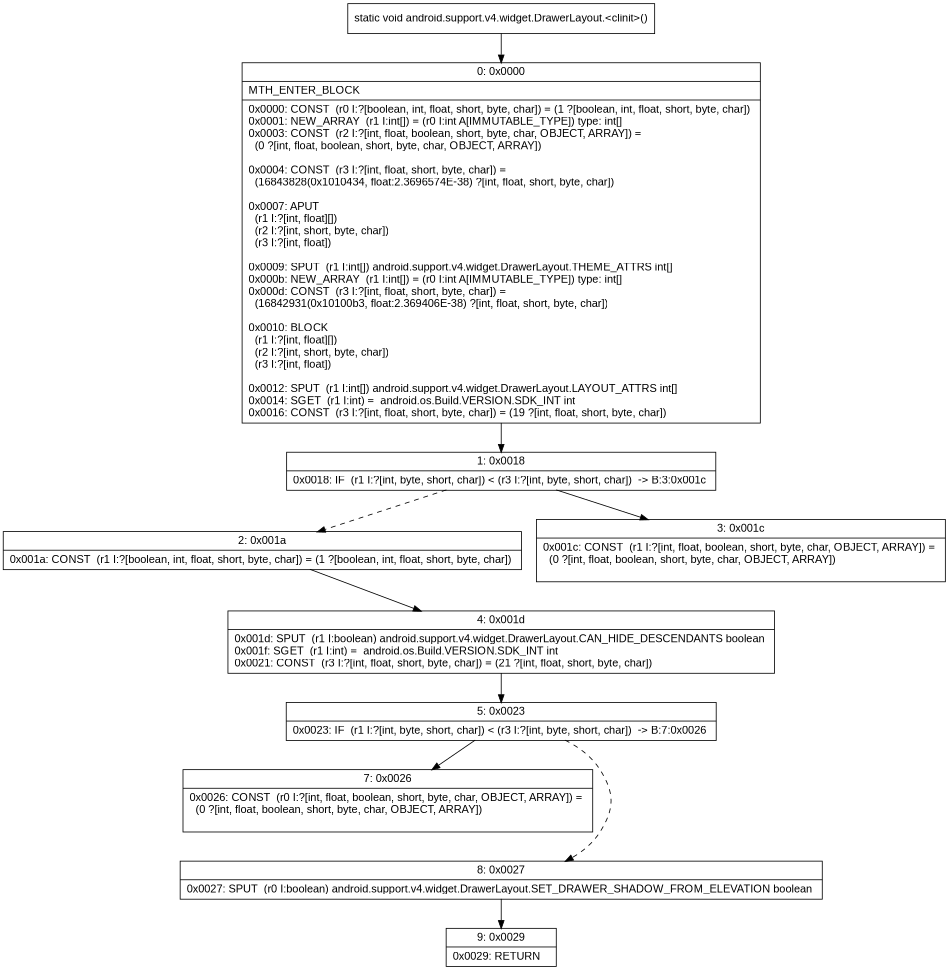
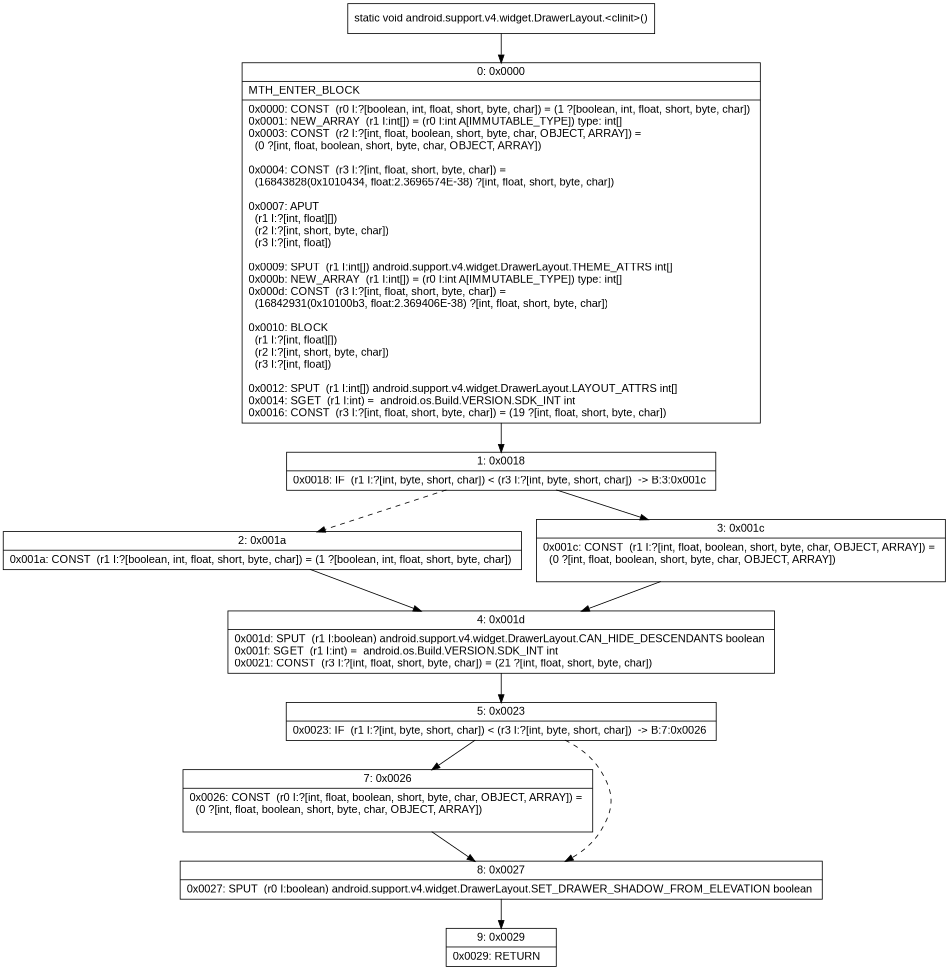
none -> (625, 595)
none -> (450, 844)
